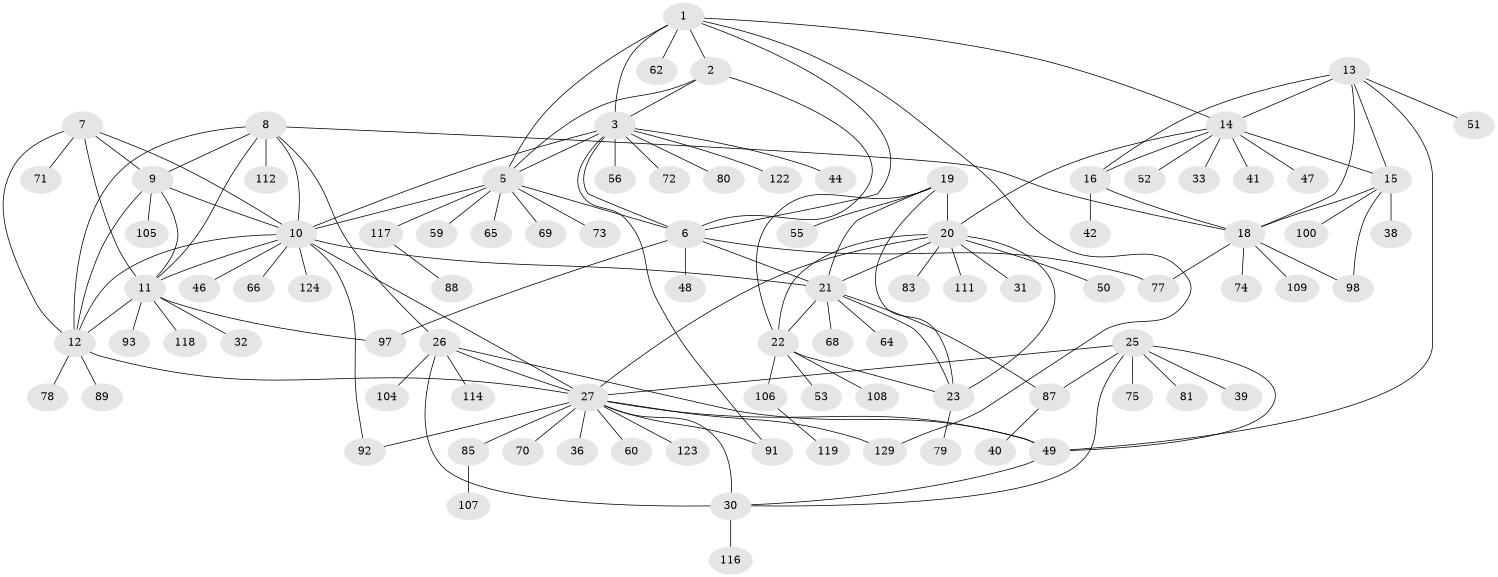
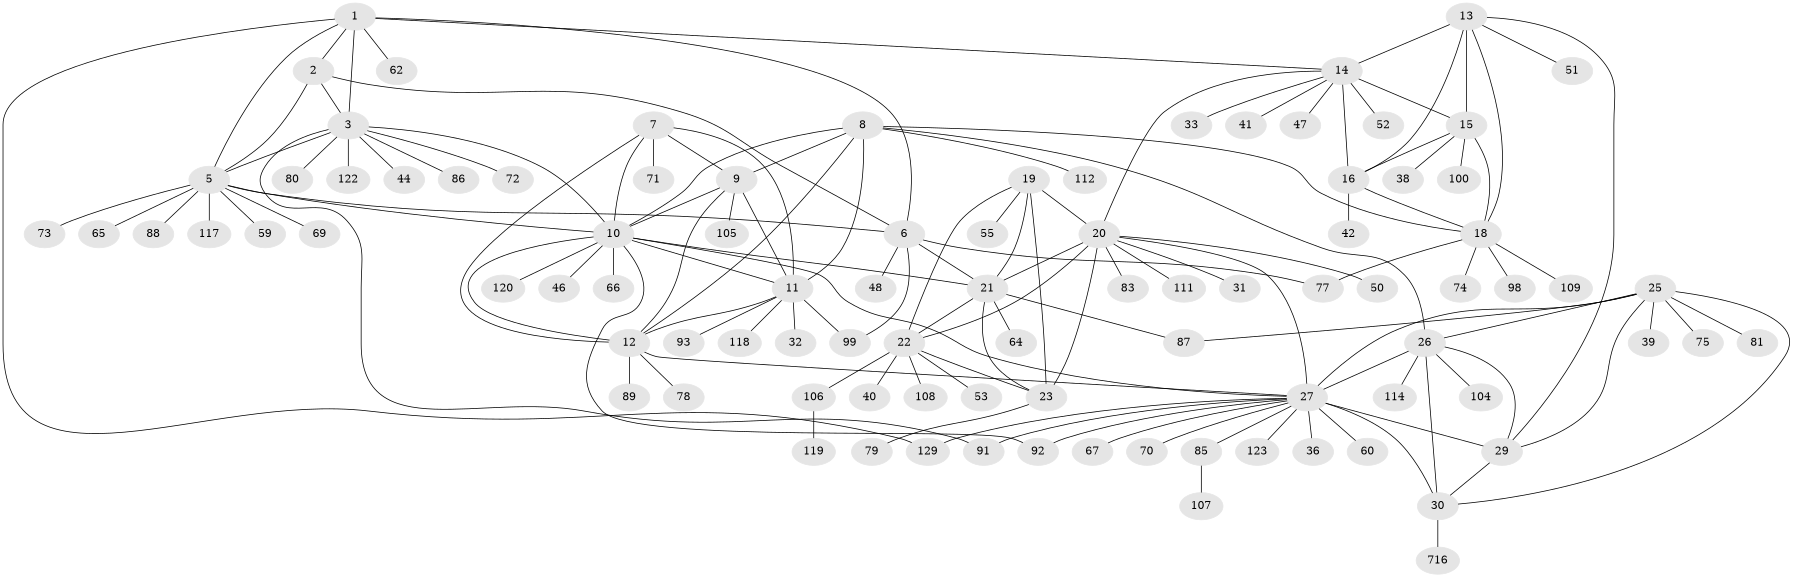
(615, 180) -> (459, 180)
(599, 199) -> none
(1360, 231) -> (1407, 152)
(417, 262) -> (181, 207)
(310, 289) -> (503, 289)
none -> (1540, 316)
(385, 343) -> (850, 343)
(833, 343) -> none
(1022, 425) -> (889, 367)
(1050, 452) -> (1502, 452)
none -> (1093, 452)
(731, 561) -> (1438, 561)
